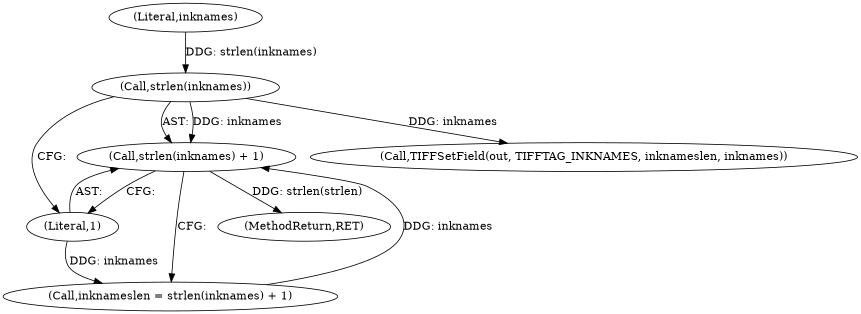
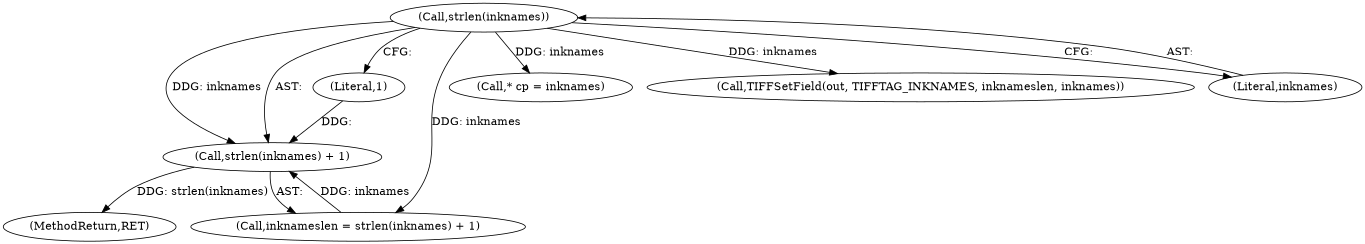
none -> (898, 44)
(251, 52) -> (1182, 52)
none -> (541, 87)
(124, 188) -> none
(91, 192) -> (338, 122)
(307, 192) -> (203, 192)
(194, 227) -> (292, 192)
(70, 268) -> (432, 119)
